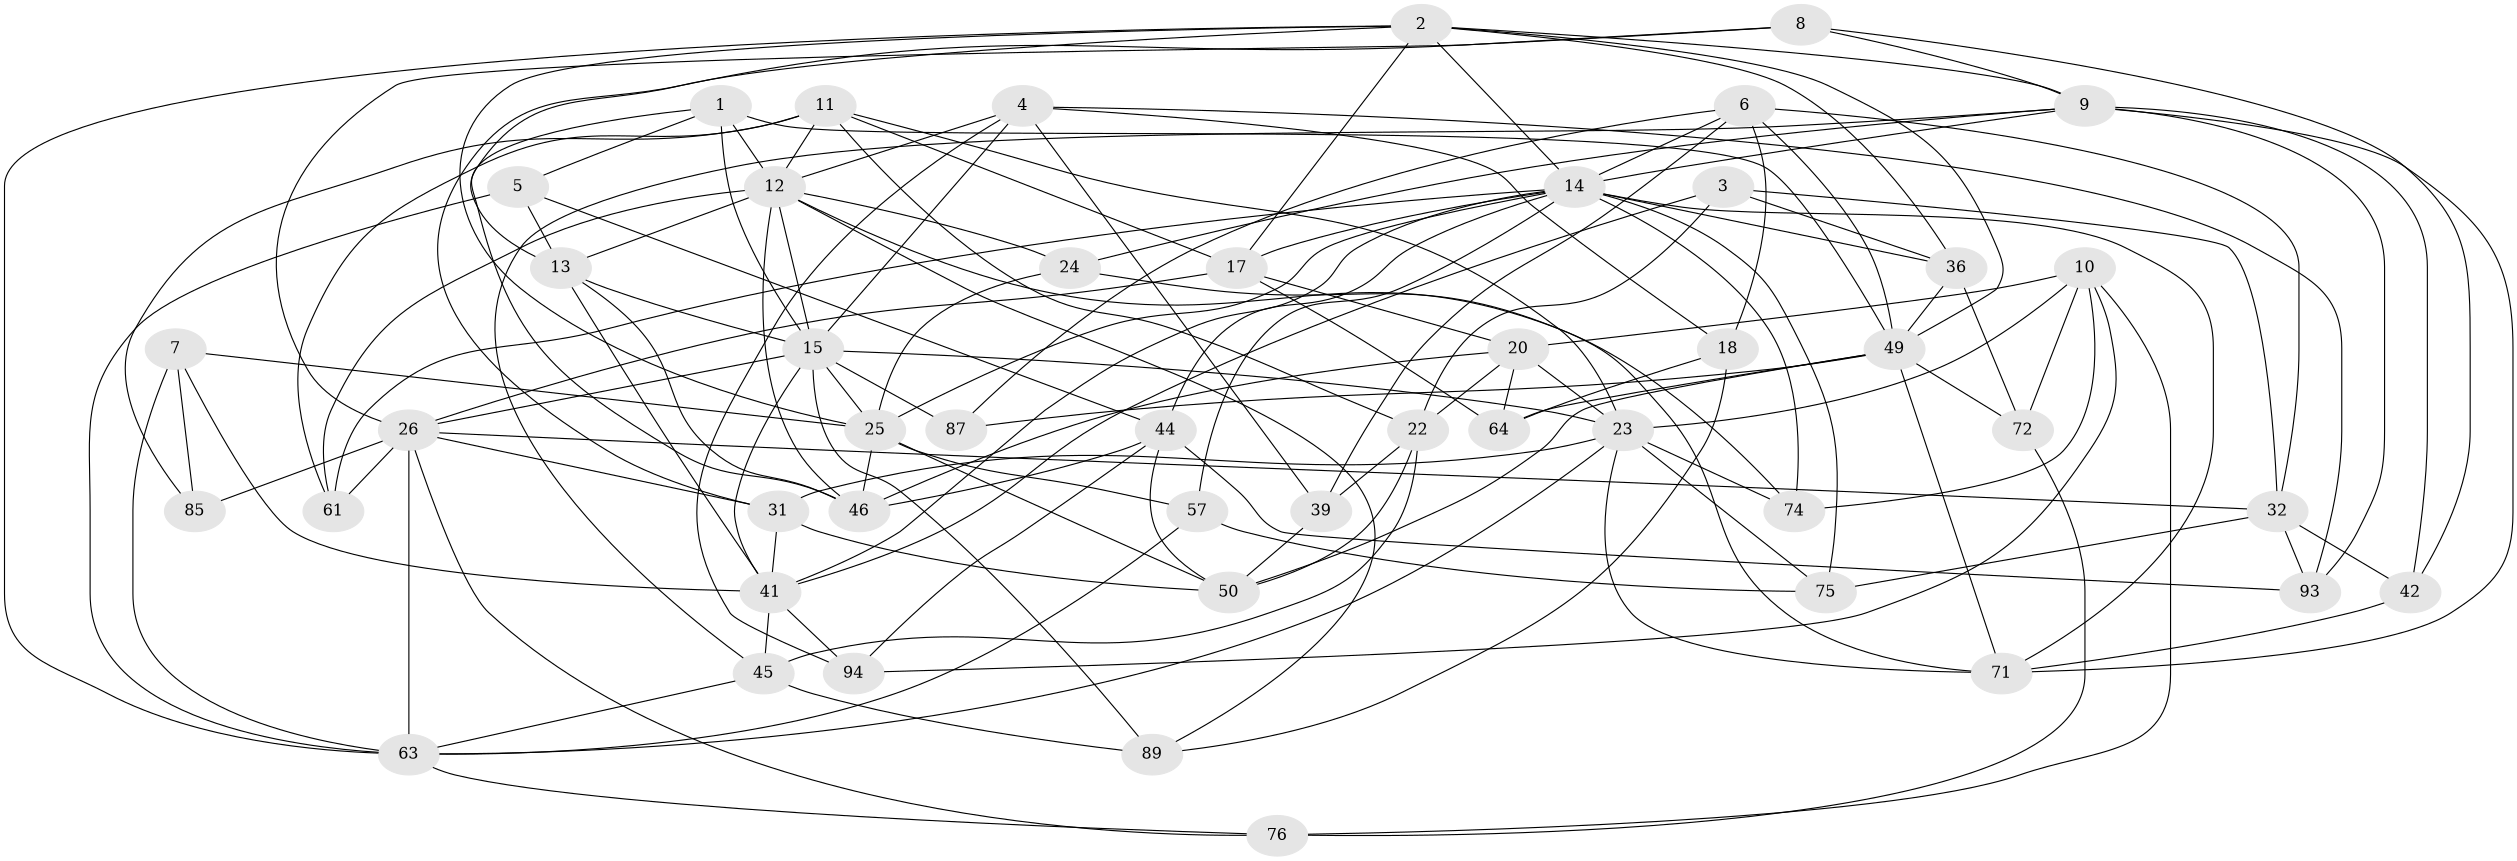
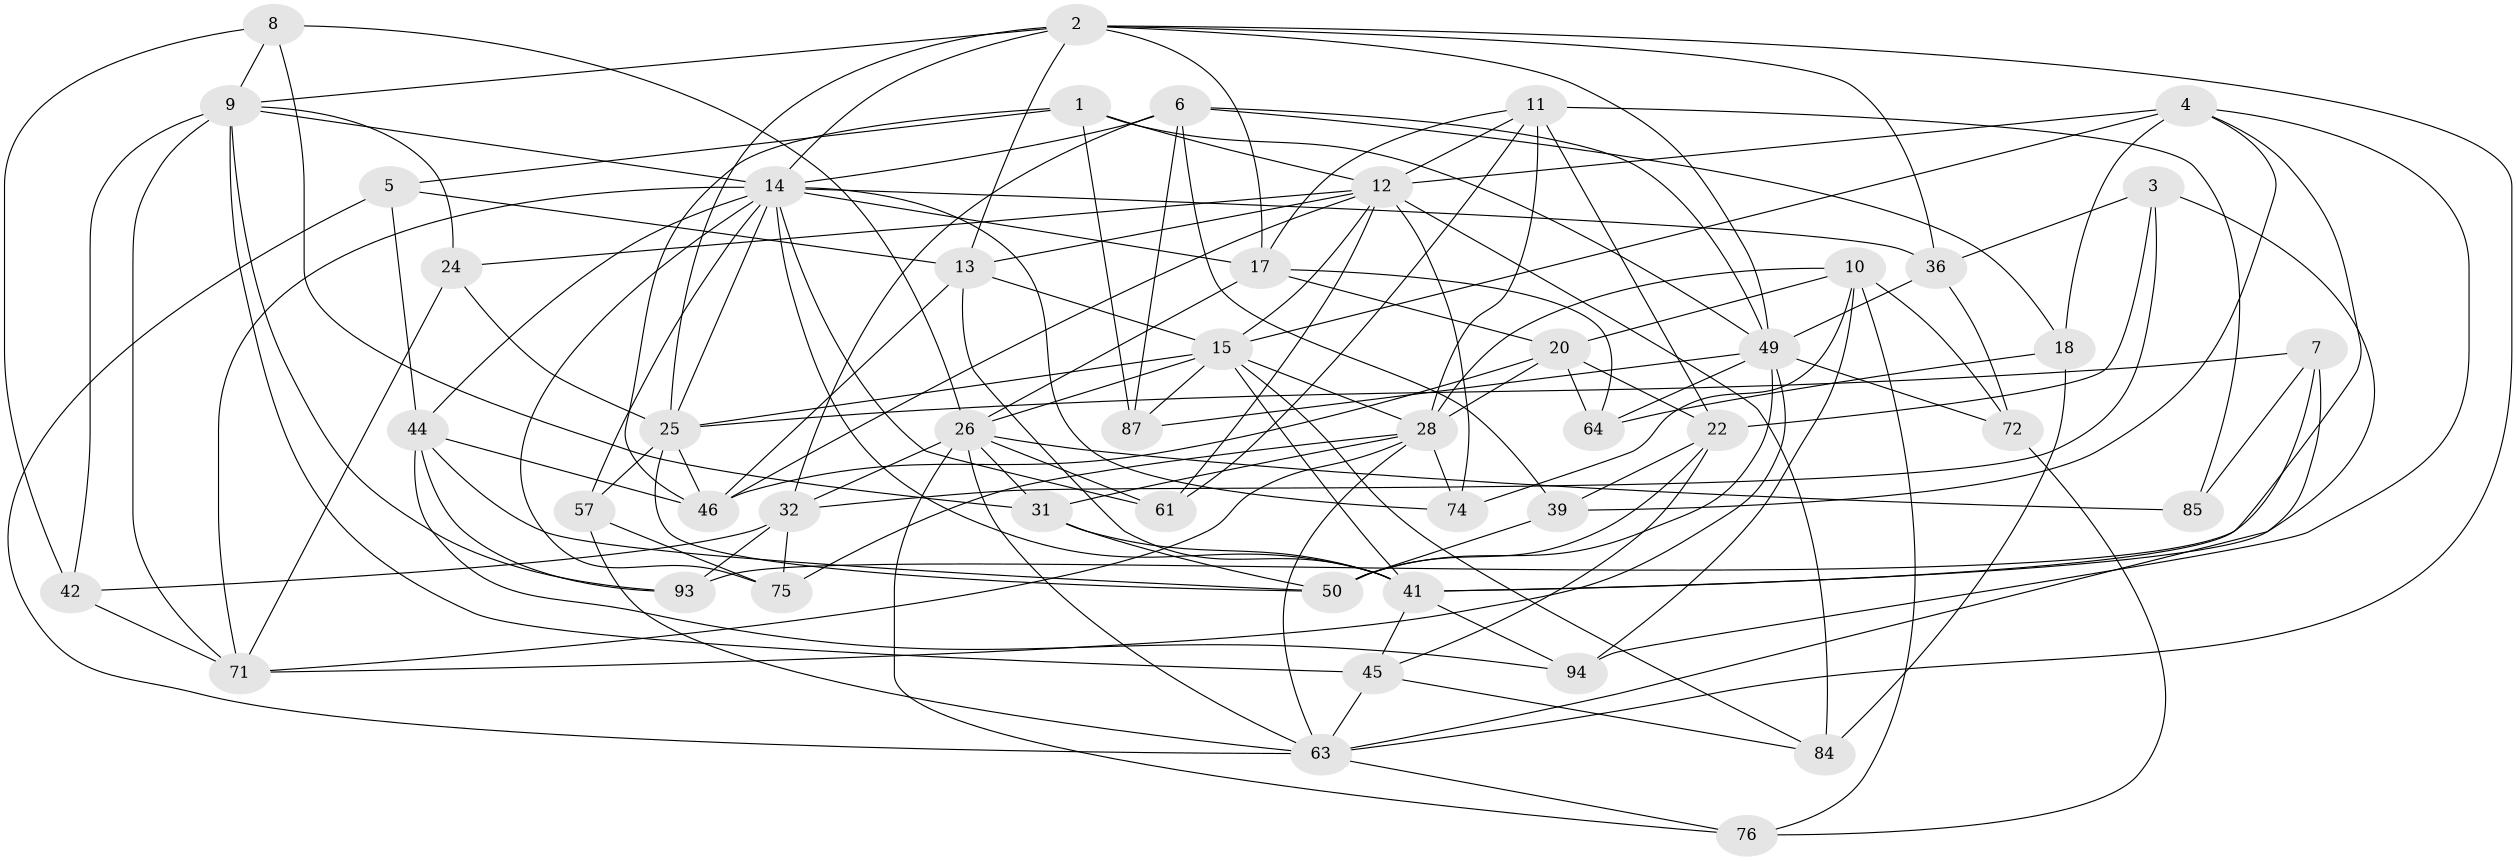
(745, 234) -> (1106, 268)
(1623, 430) -> (1427, 430)
(1152, 755) -> (1825, 755)
